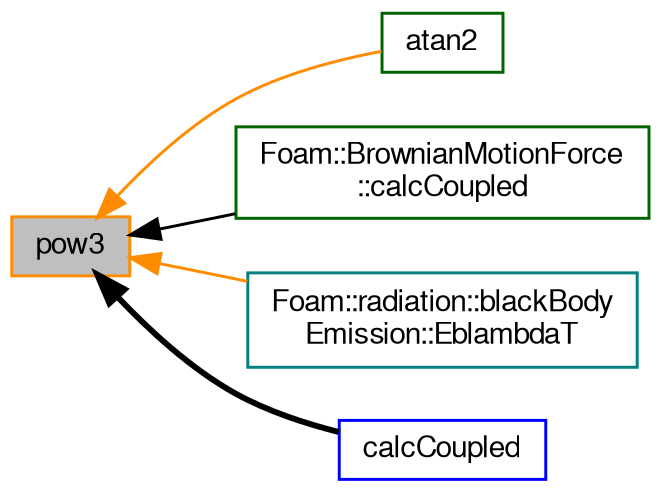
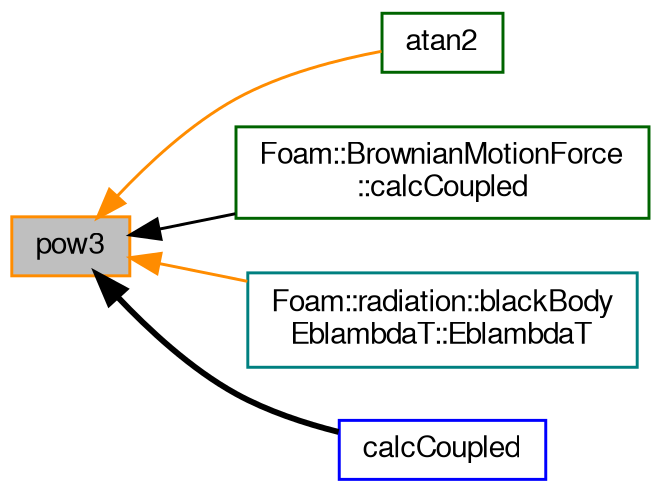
(442, 320) -> (442, 320)
